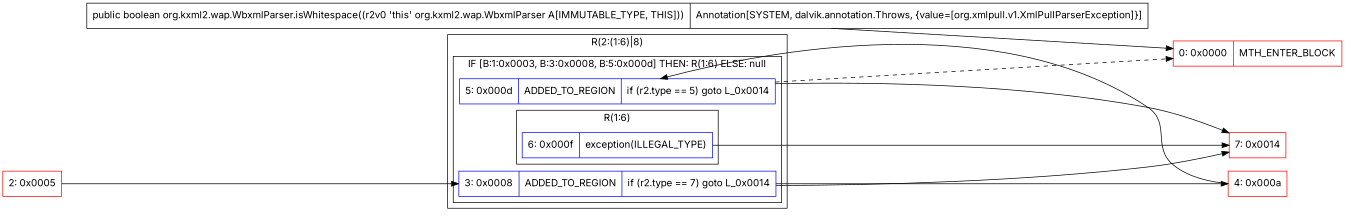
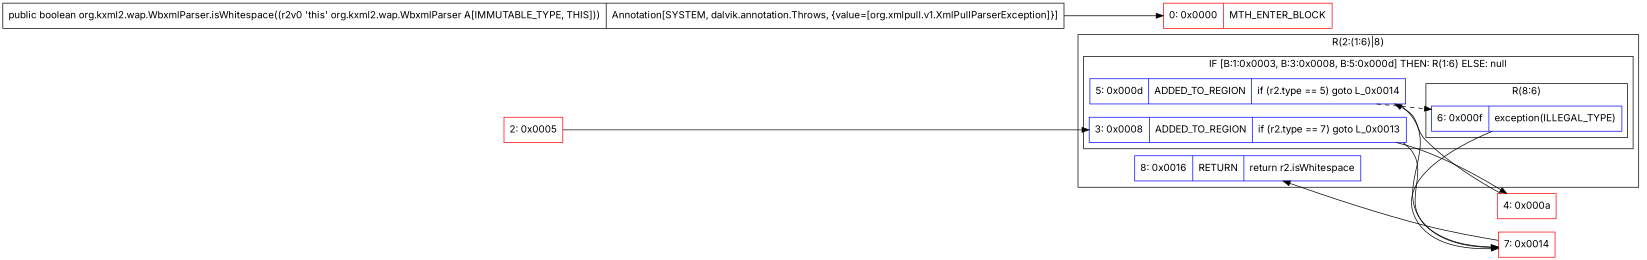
(971, 70) -> (1395, 106)
(617, 118) -> (1527, 92)
none -> (1248, 168)
(699, 183) -> (1329, 130)
